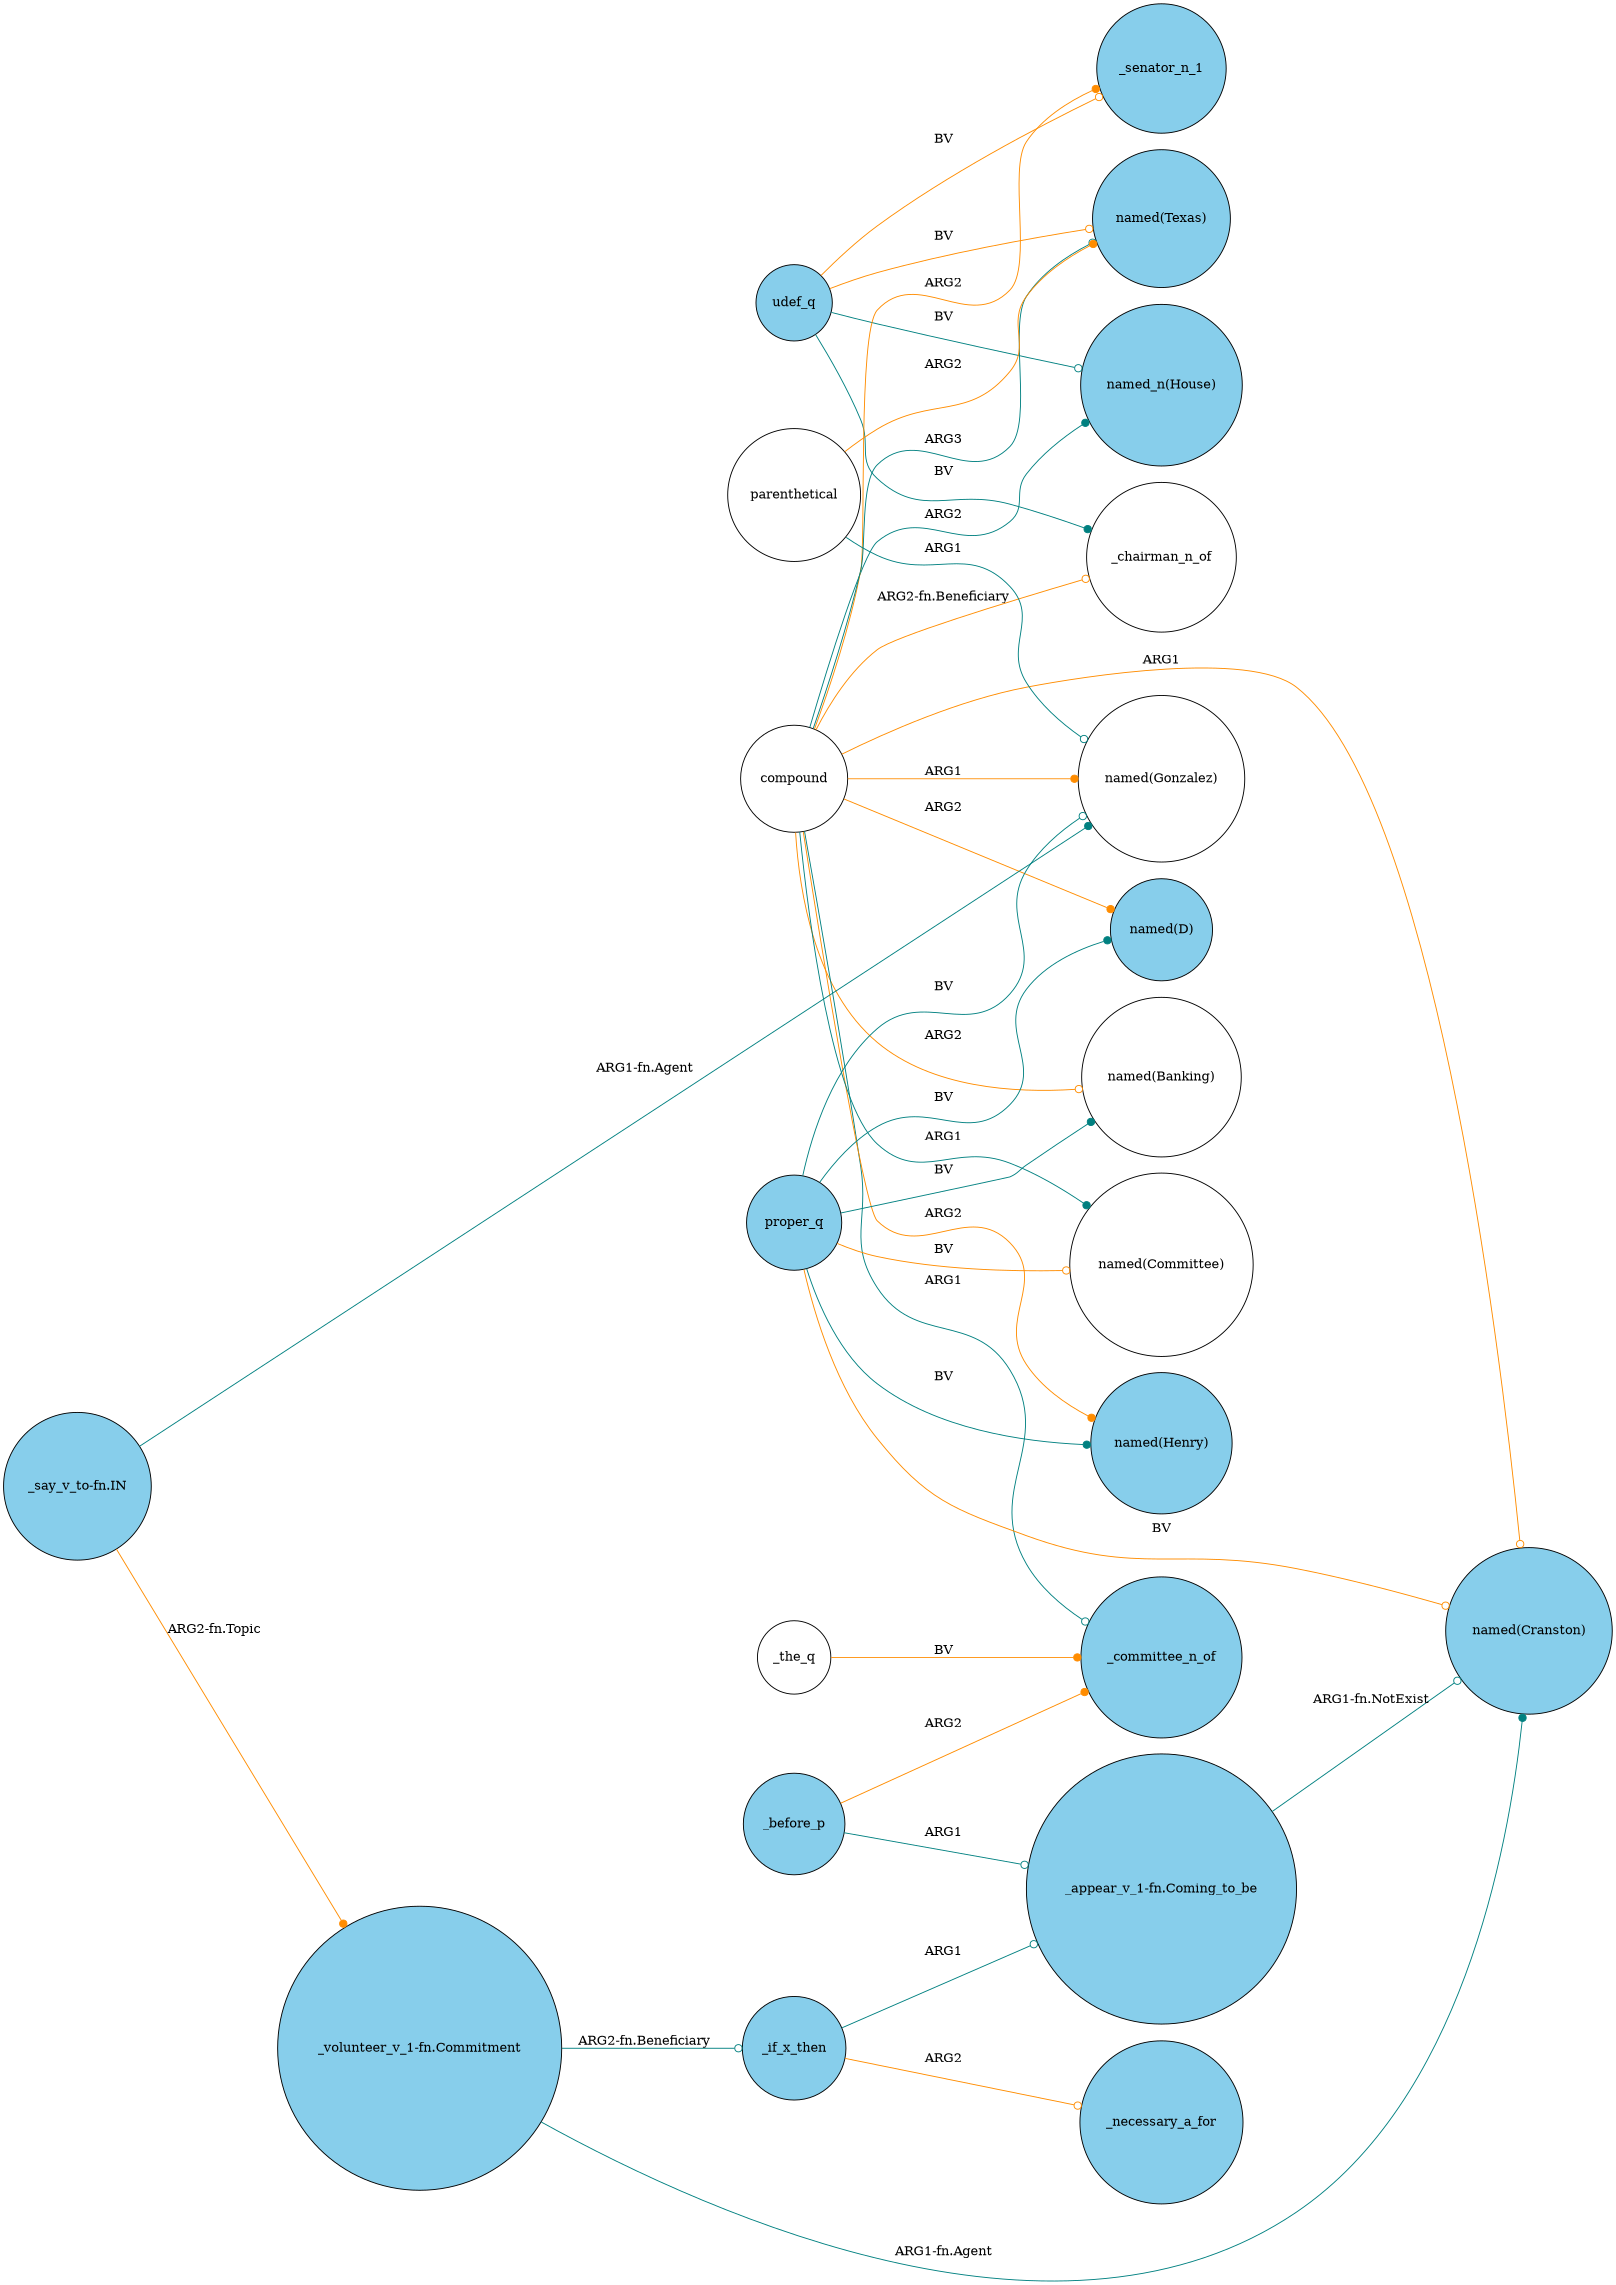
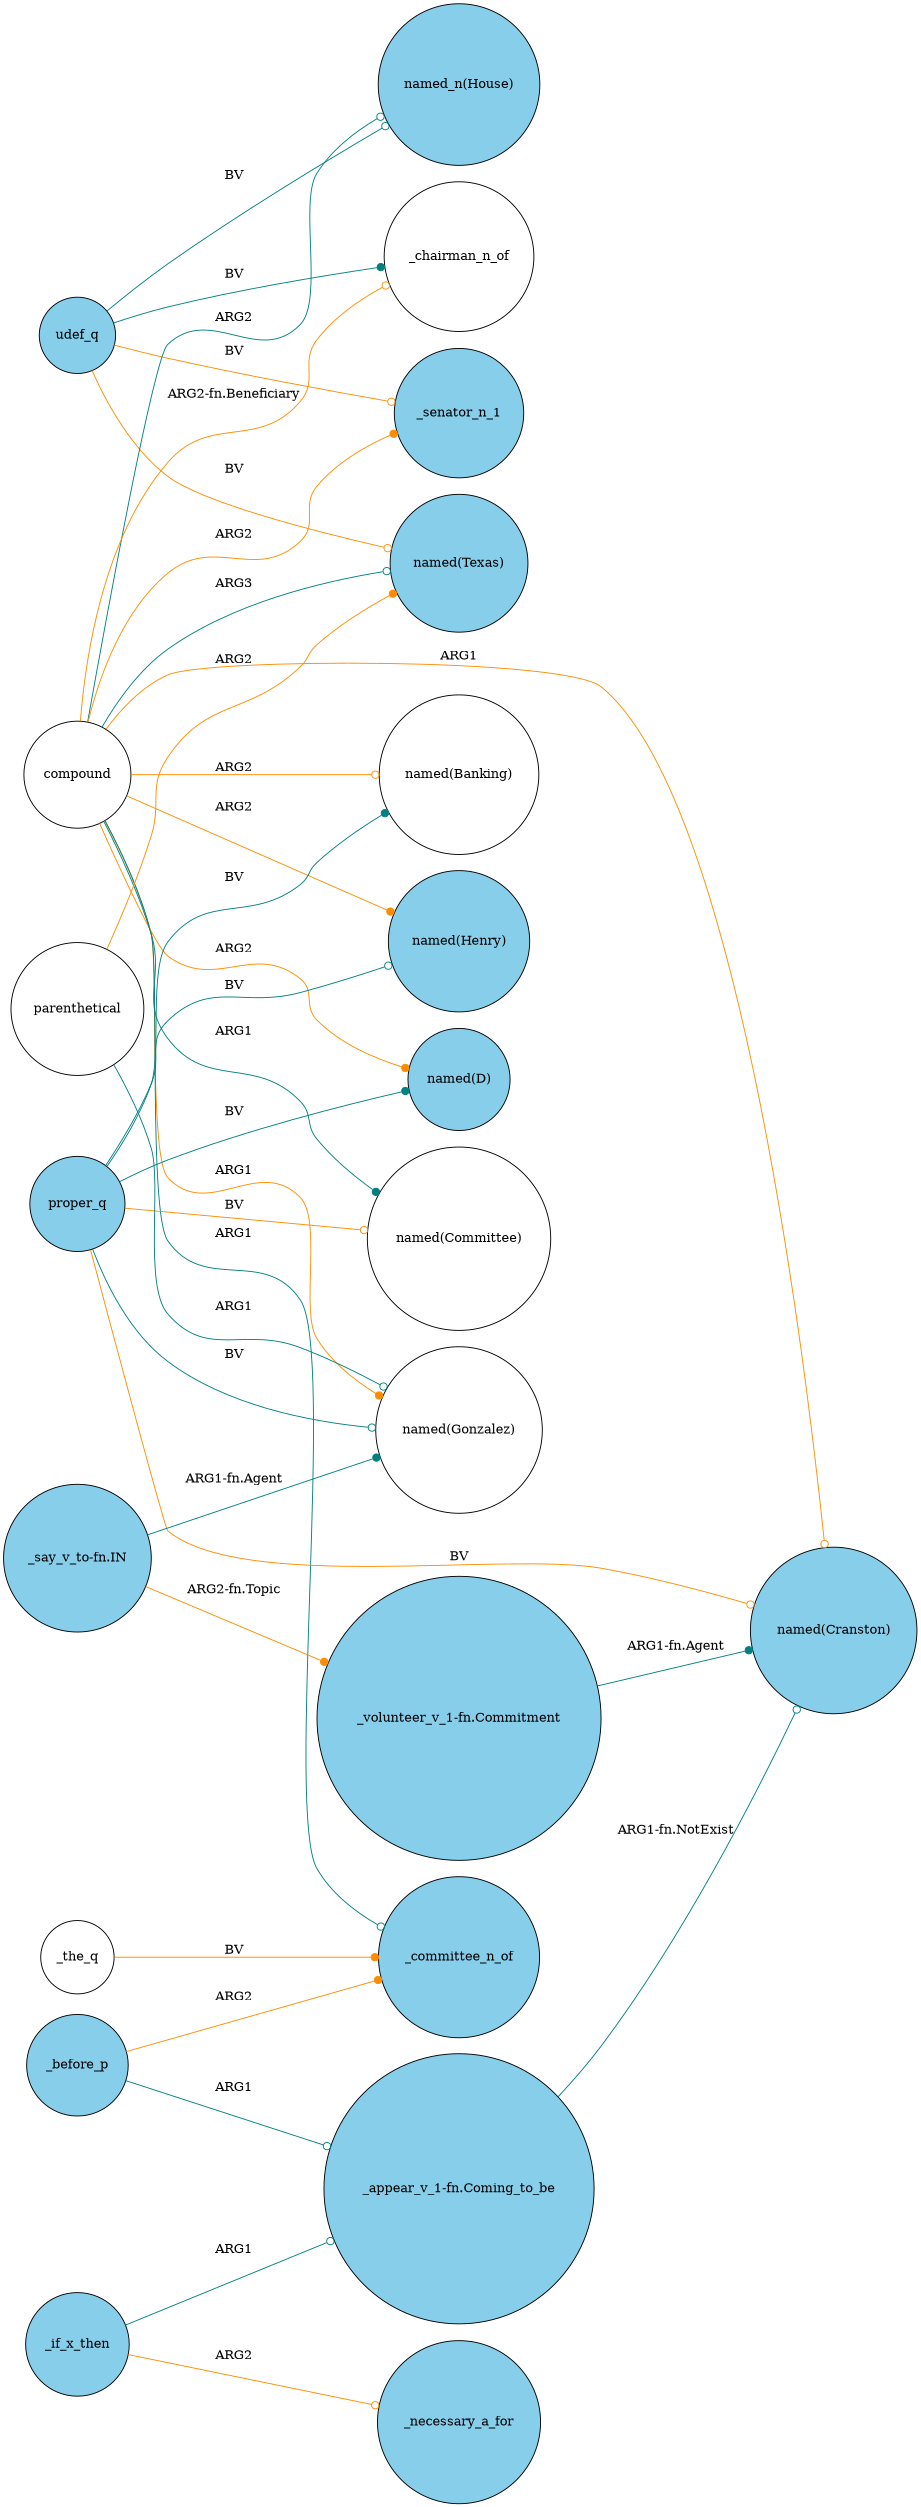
(908, 528) -> (166, 348)
(912, 1405) -> (196, 1002)
(648, 2048) -> none
